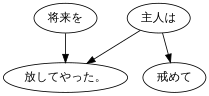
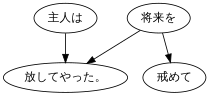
(165, 44) -> (165, 44)
